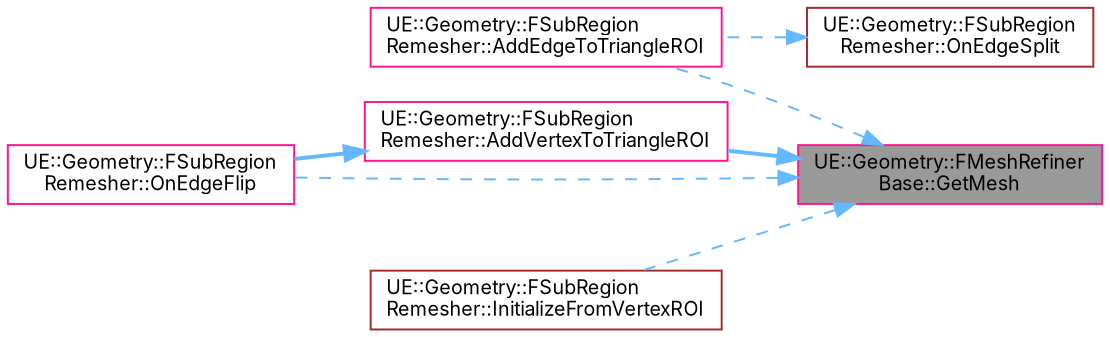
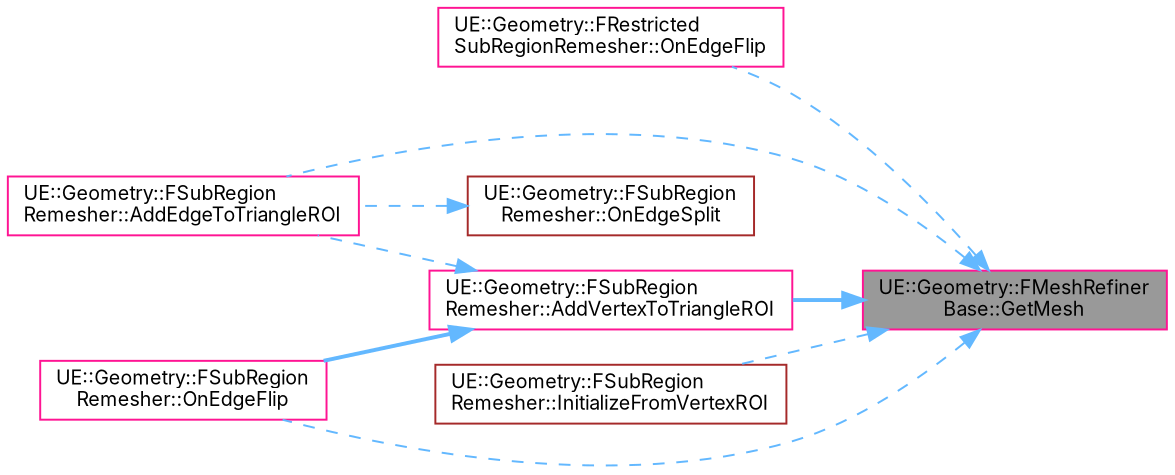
none -> (611, 37)
none -> (387, 251)
